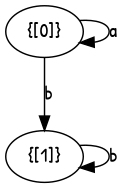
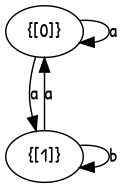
(50, 94) -> (34, 94)
none -> (45, 101)
